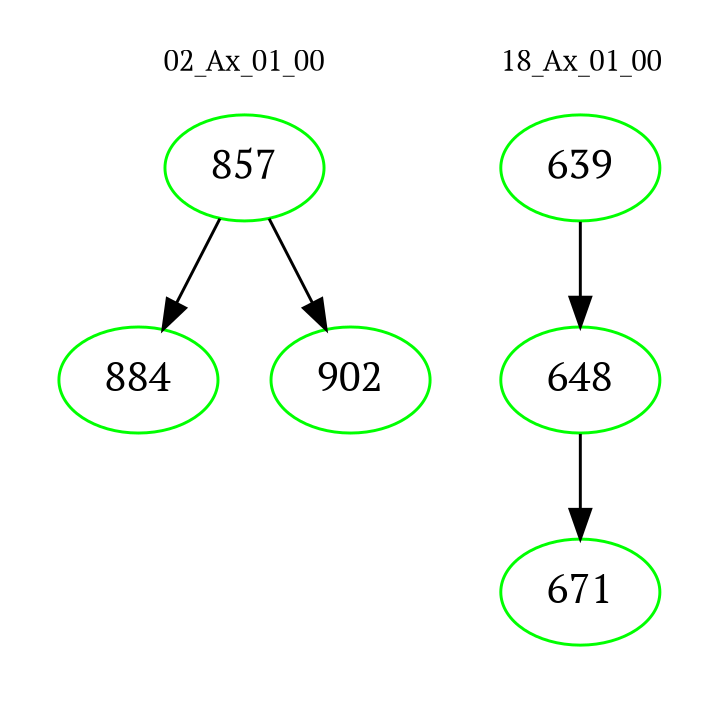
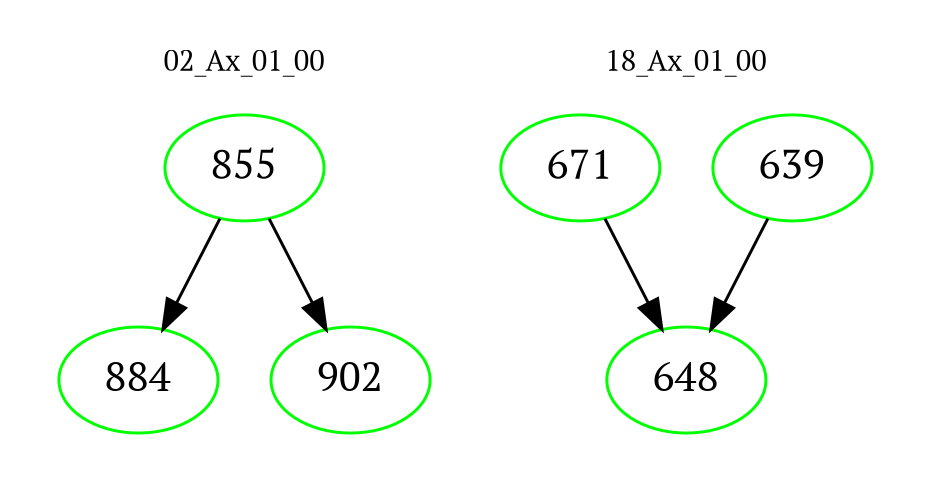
(245, 168) -> (245, 168)
(580, 472) -> (627, 261)
